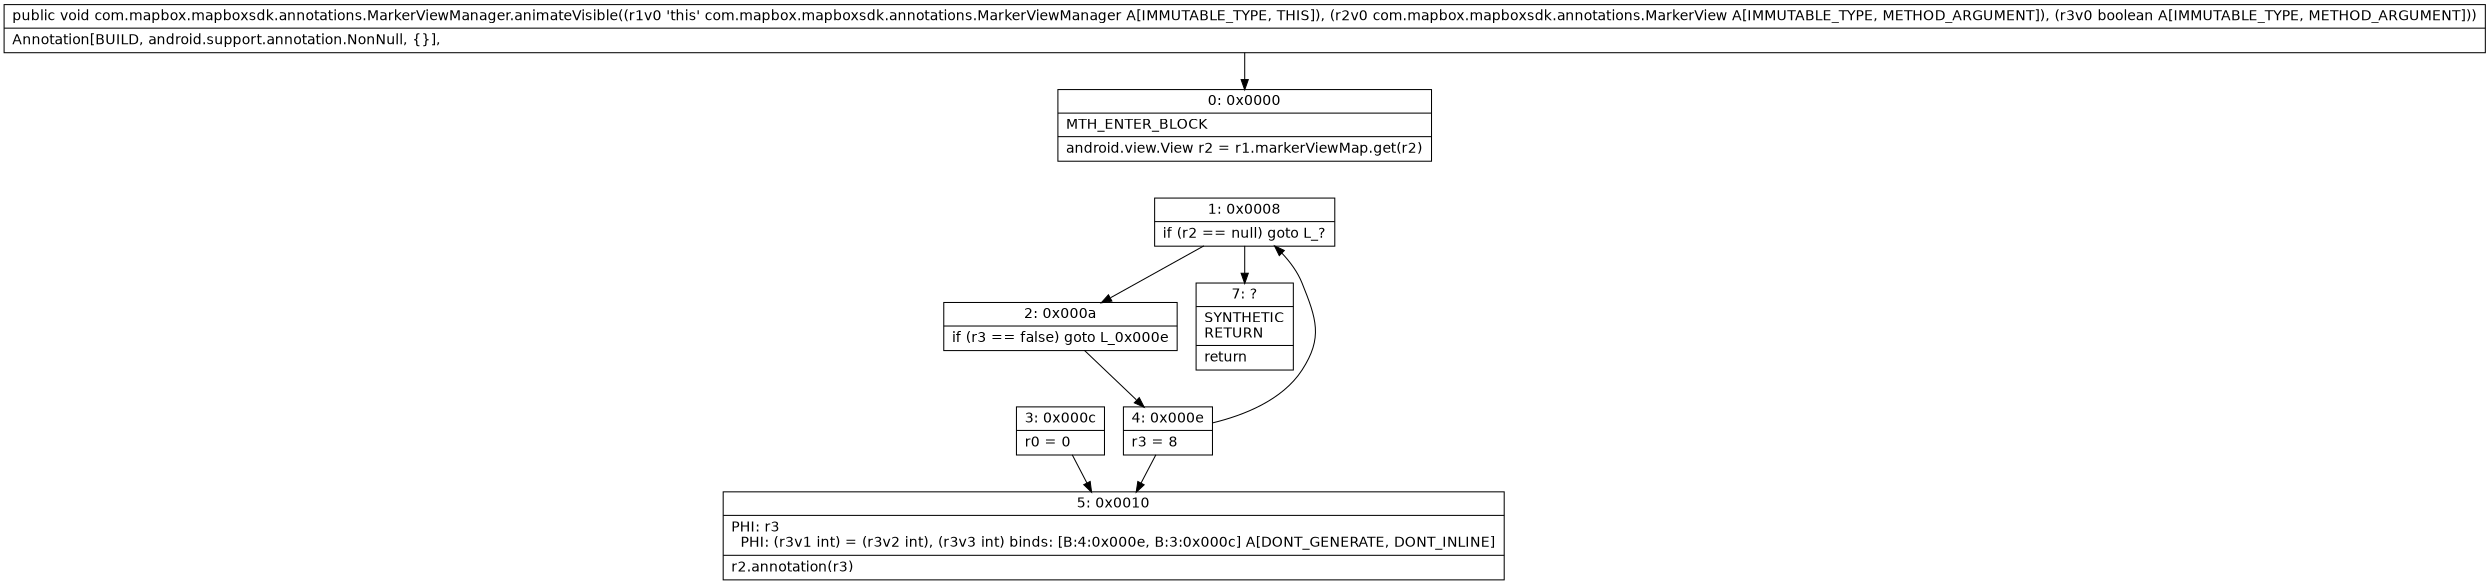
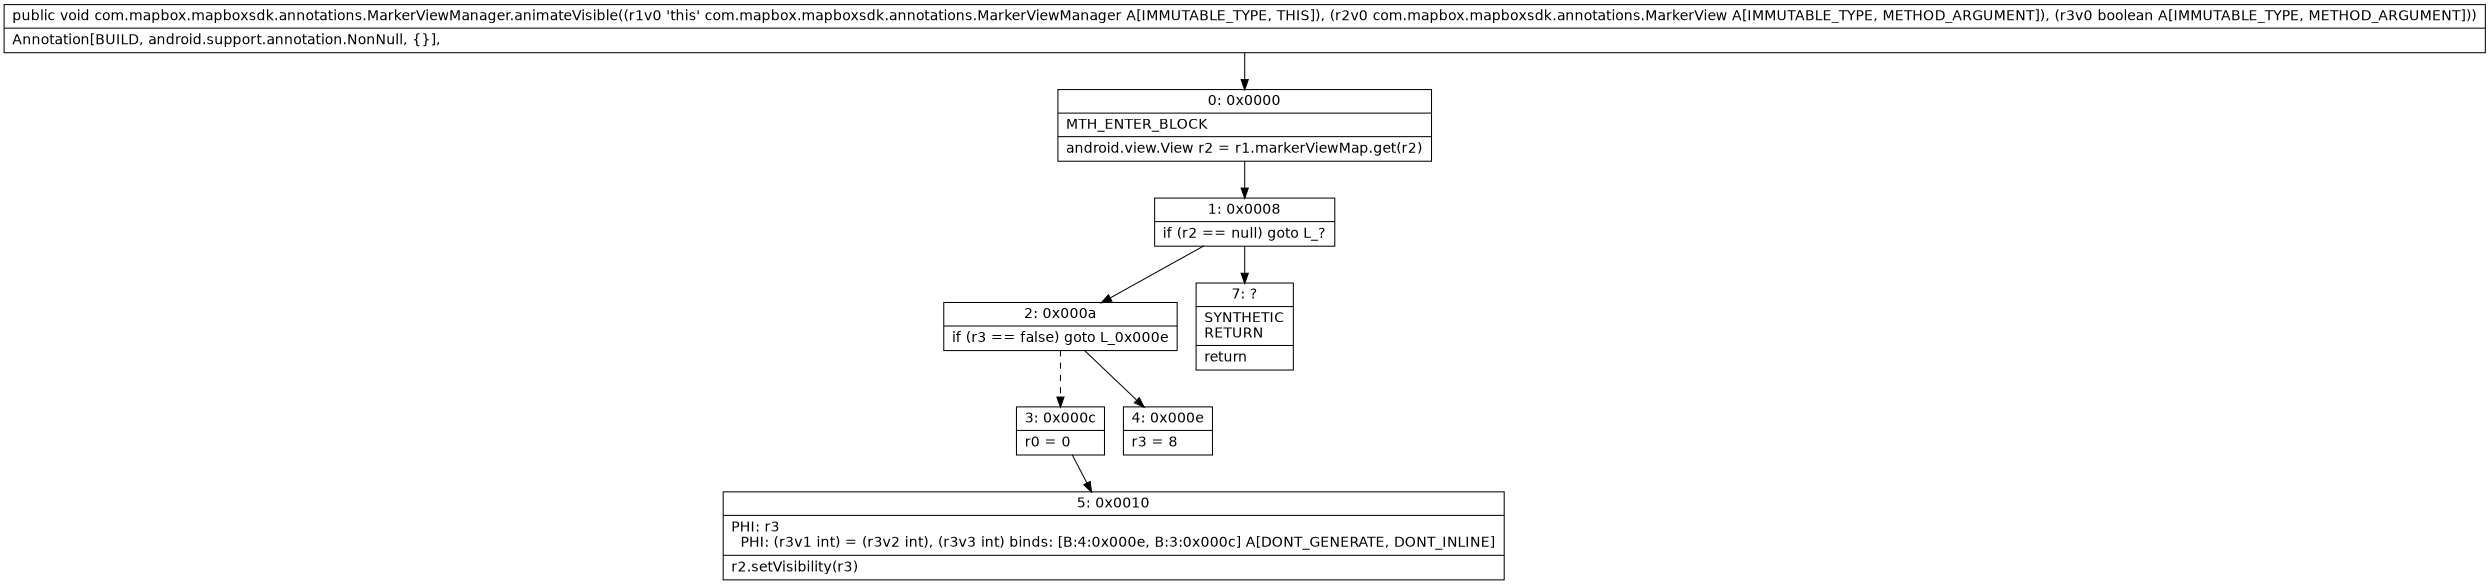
(1308, 360) -> (1245, 174)
none -> (1060, 373)
(1148, 469) -> none
(793, 567) -> (795, 567)
